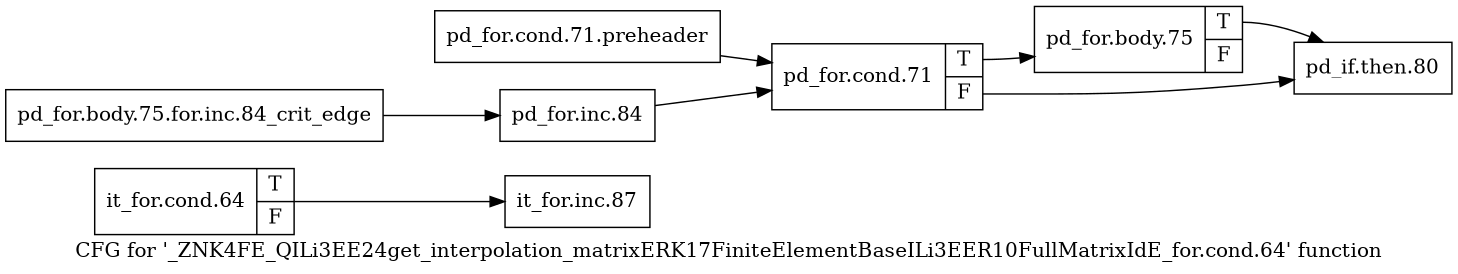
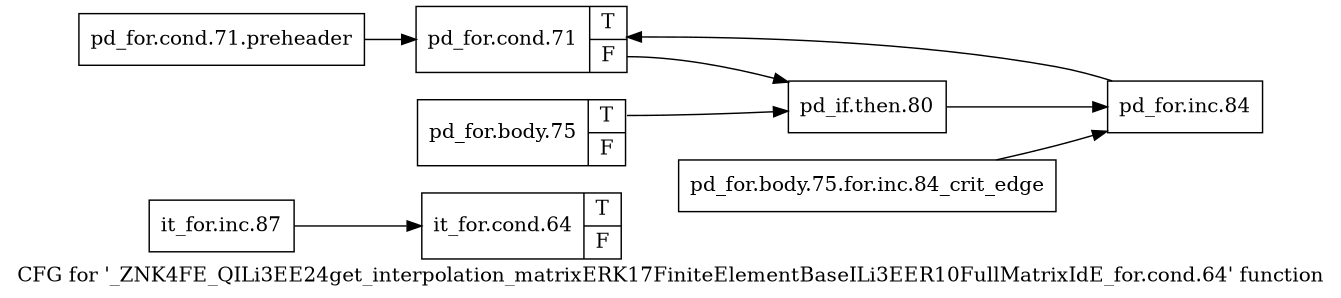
(1001, 59) -> none
none -> (1020, 107)
(392, 202) -> (350, 226)
